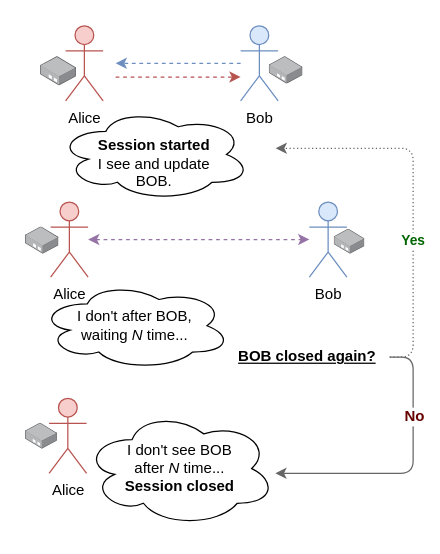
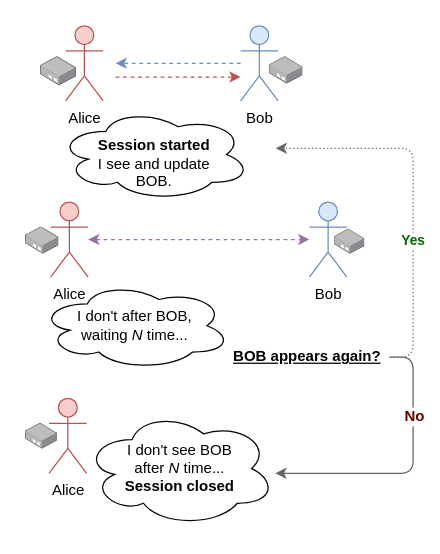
(308, 357) -> (308, 357)
